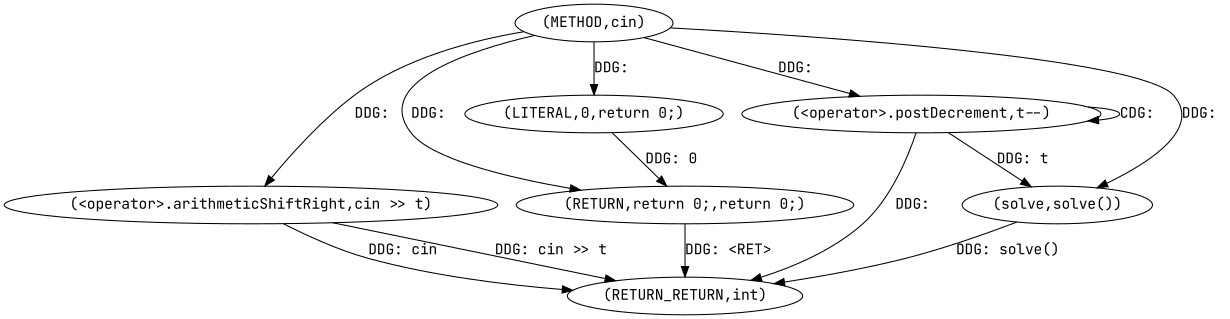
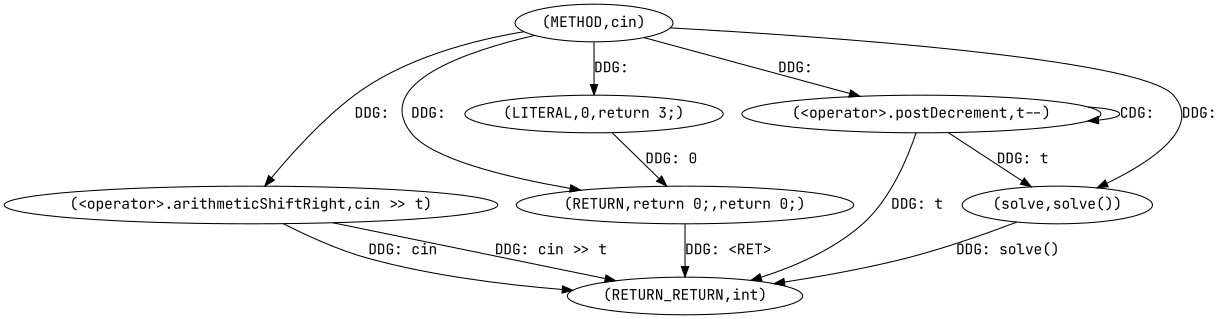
(594, 114) -> (594, 114)
(917, 205) -> (917, 205)
